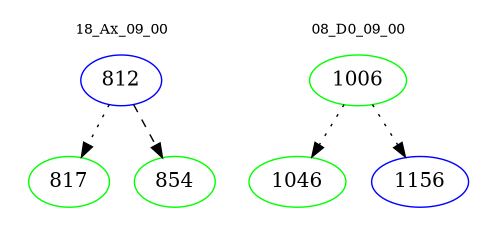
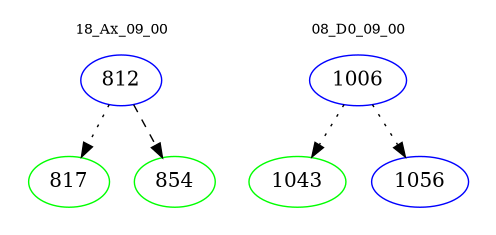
(358, 80) -> (358, 80)
(297, 182) -> (297, 182)
(420, 182) -> (420, 182)
